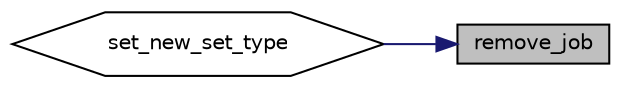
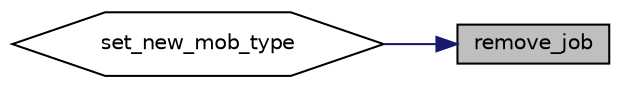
(198, 44) -> (198, 44)
